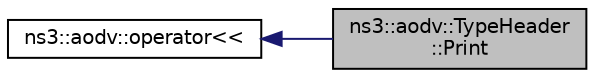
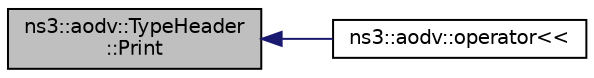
(307, 39) -> (307, 39)
